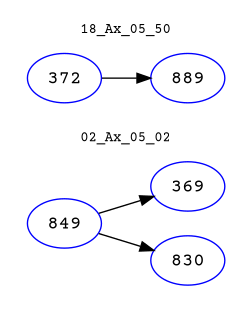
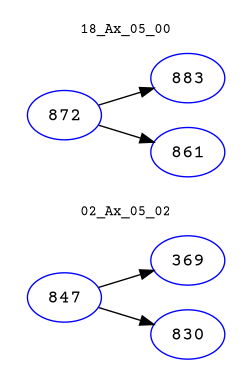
(126, 29) -> (126, 29)
(64, 78) -> (64, 115)
(188, 78) -> (188, 78)
none -> (188, 152)
(64, 223) -> (64, 297)
